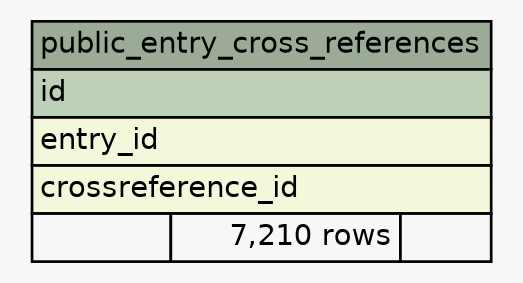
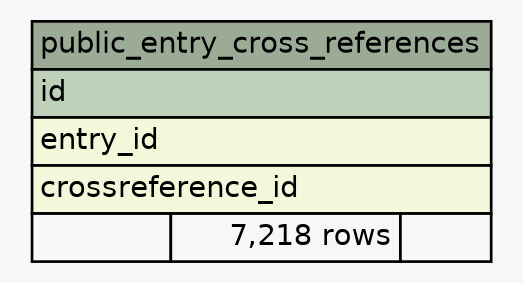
(311, 236) -> (311, 236)
